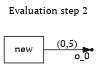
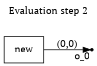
(67, 44) -> (67, 44)
